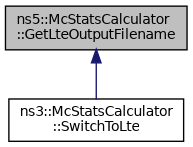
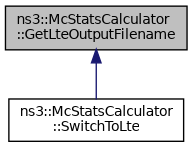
(96, 28) -> (96, 28)
